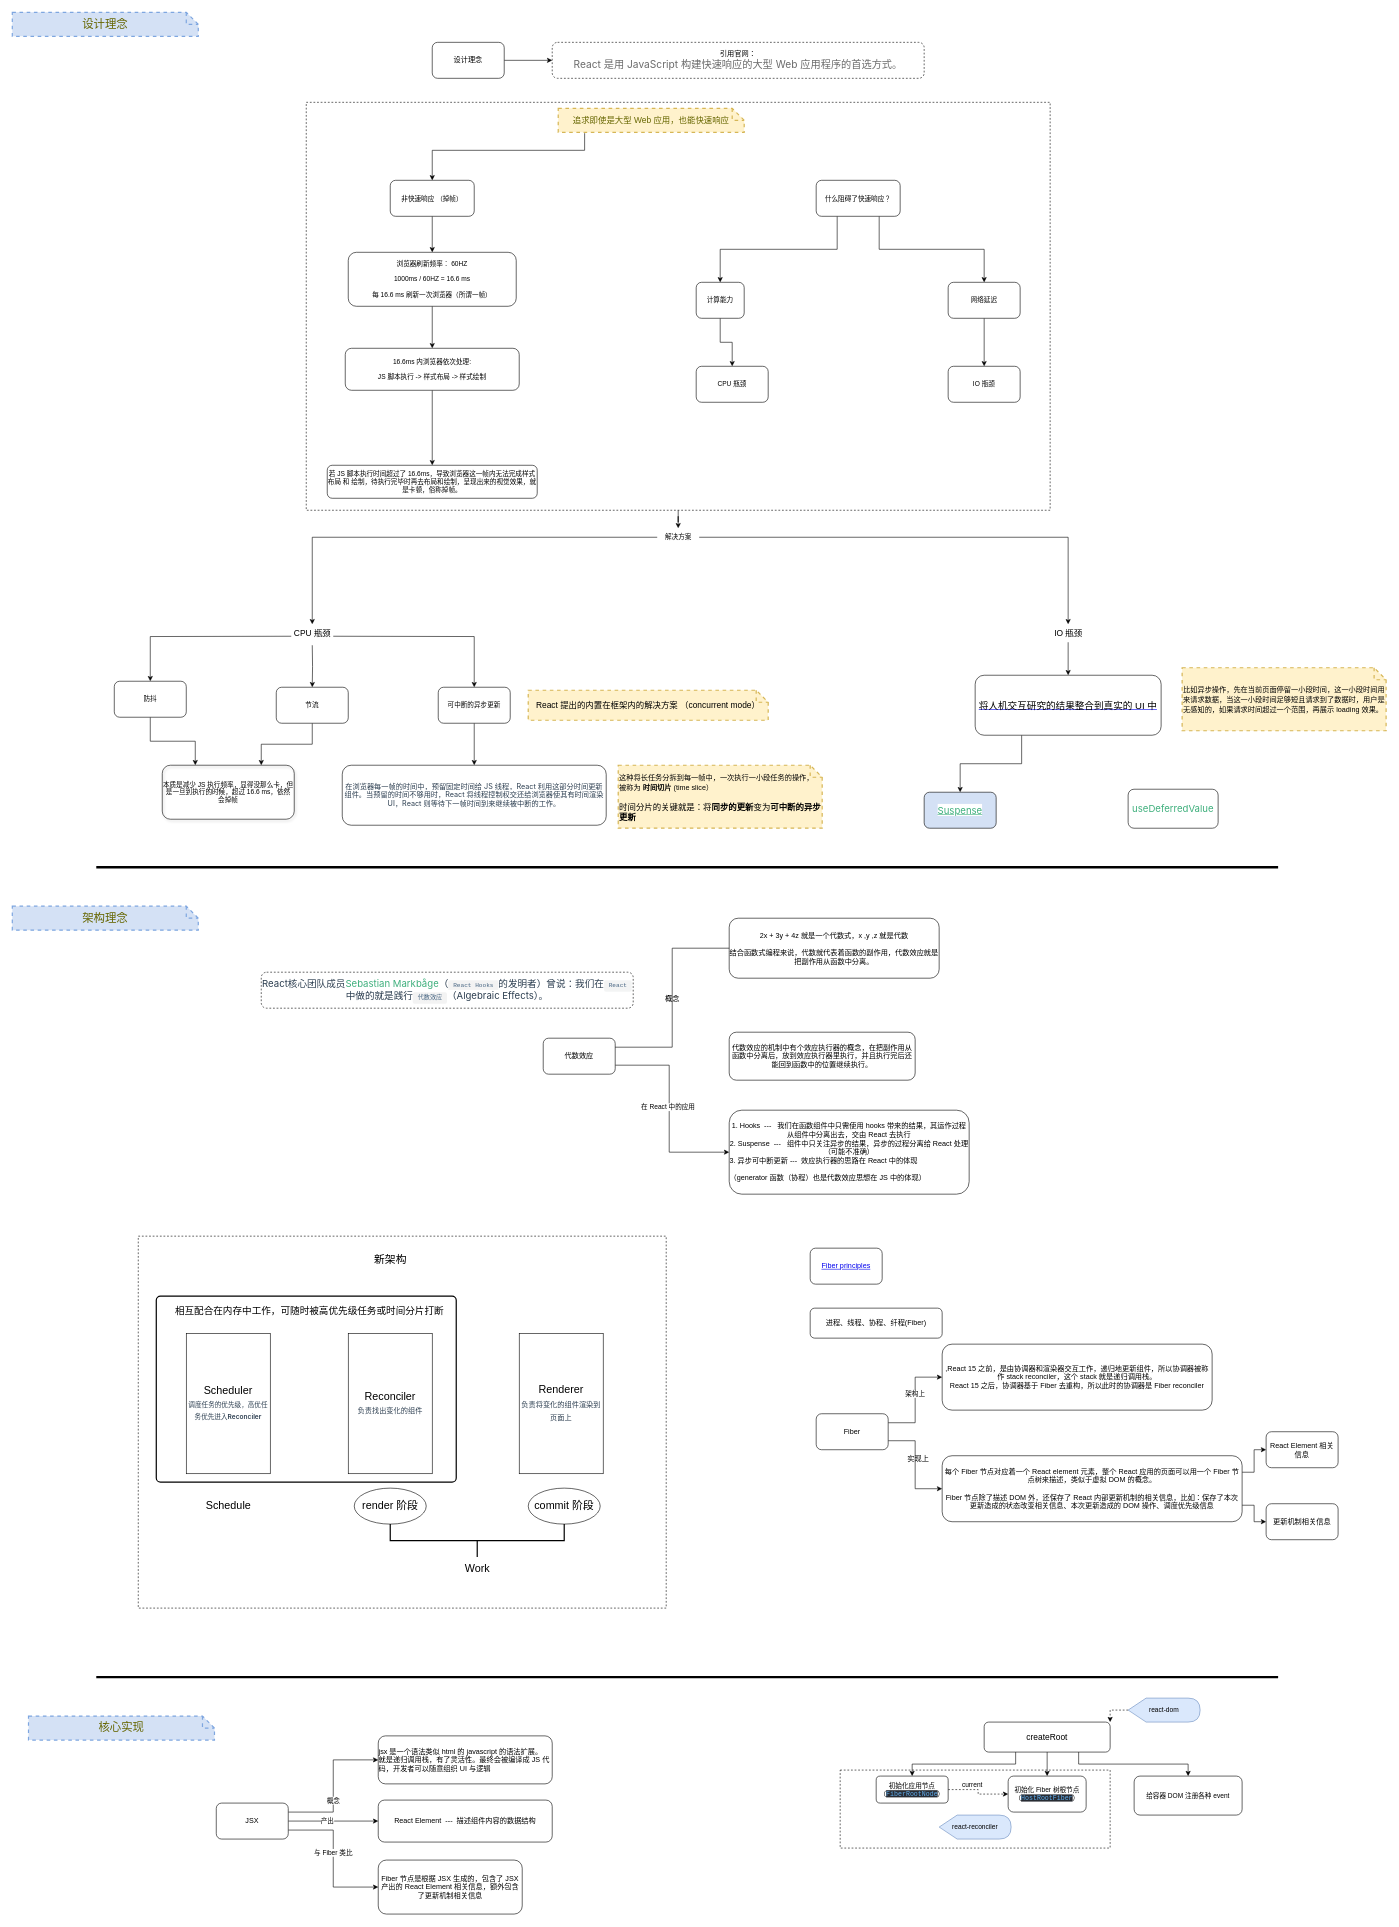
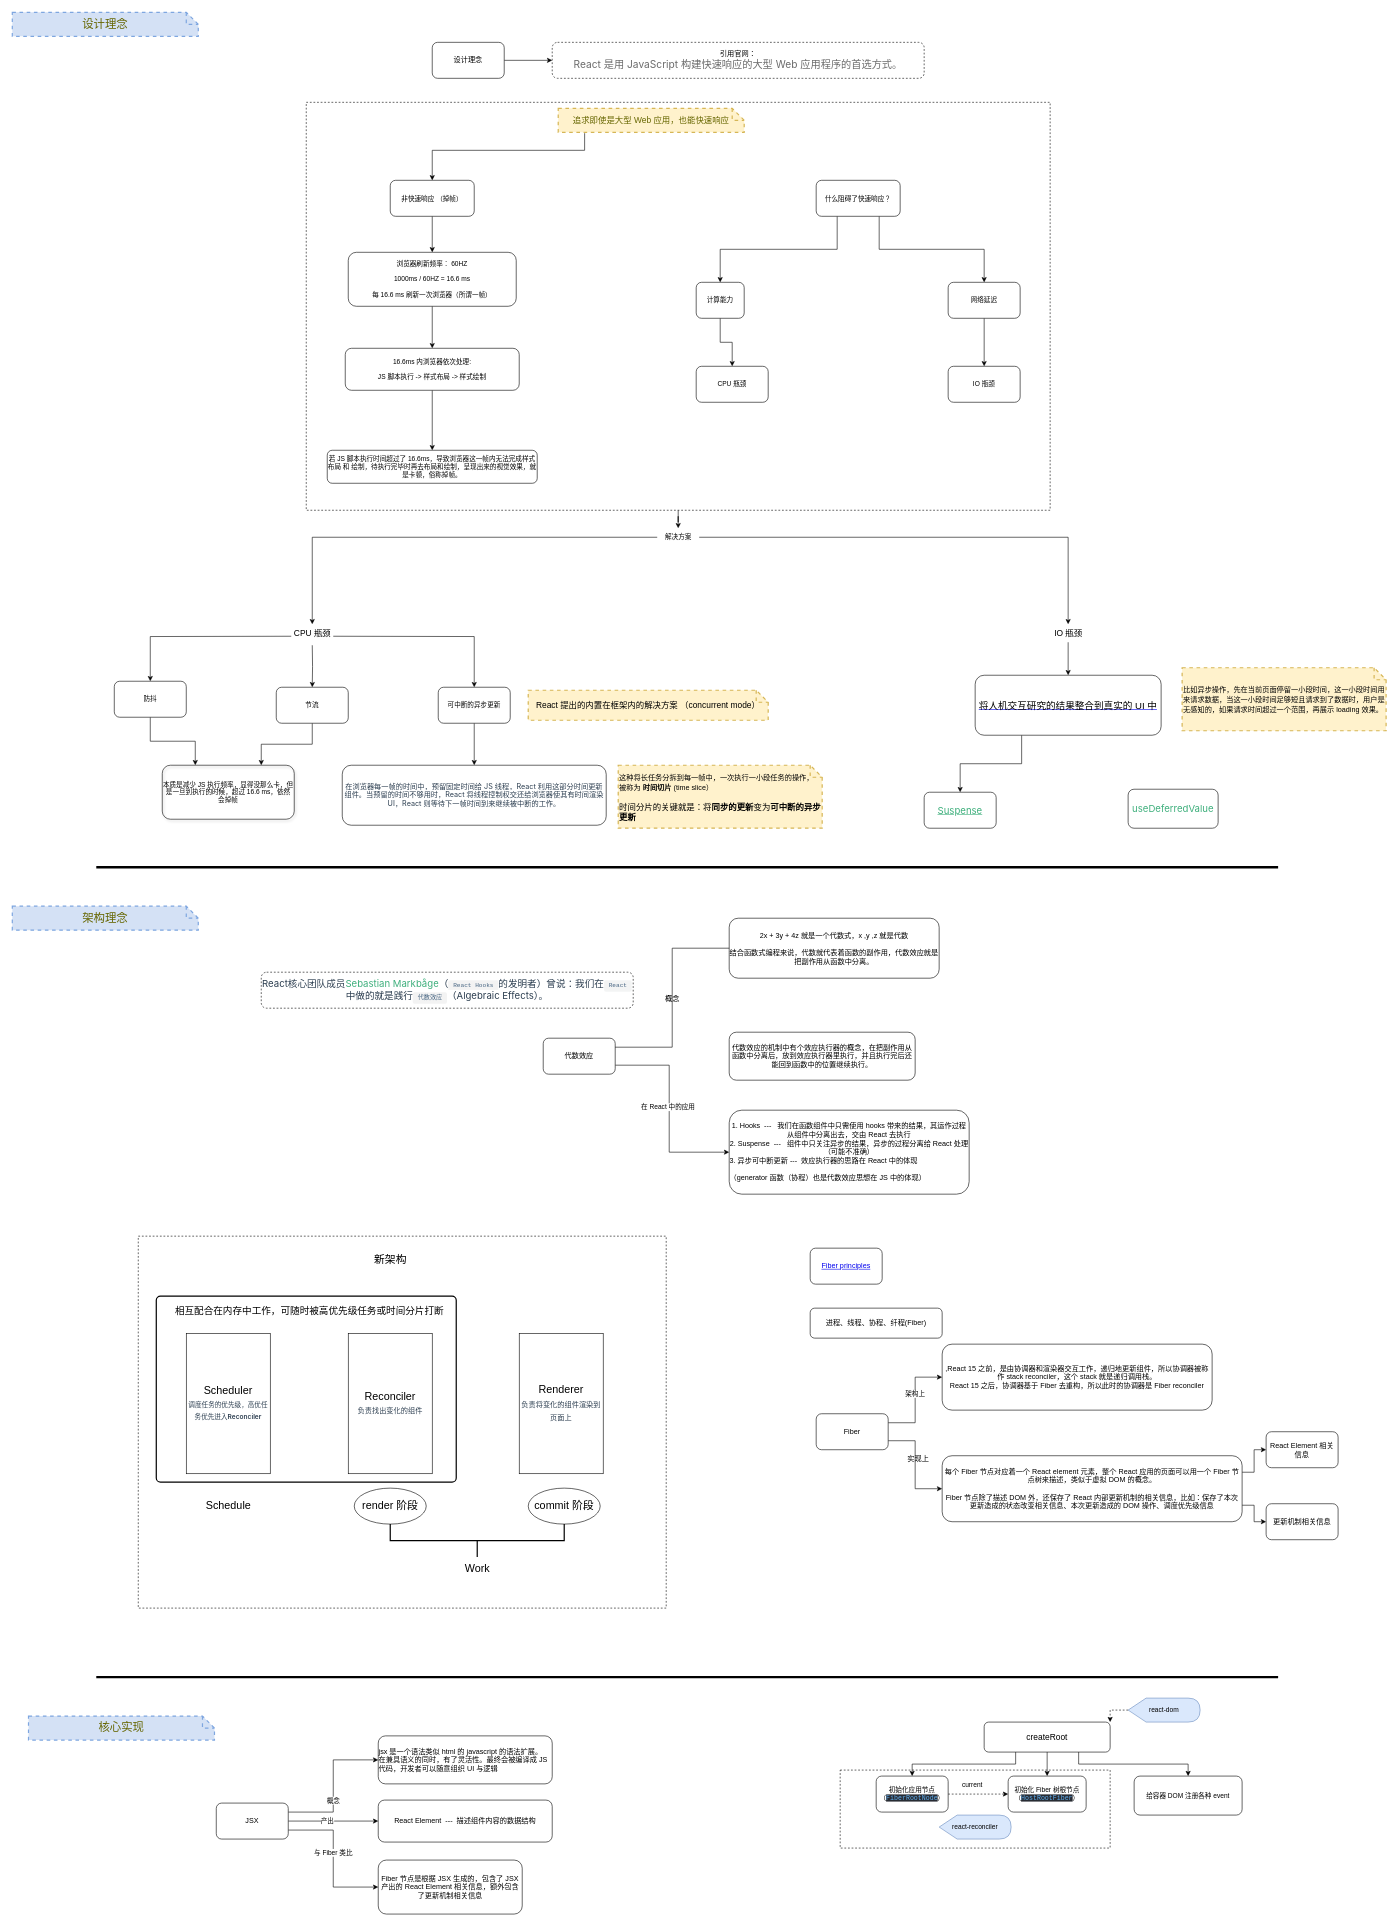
(432, 482) -> (432, 467)
(960, 810) -> (960, 810)
(465, 1760) -> (465, 1760)
(912, 1790) -> (912, 1794)
